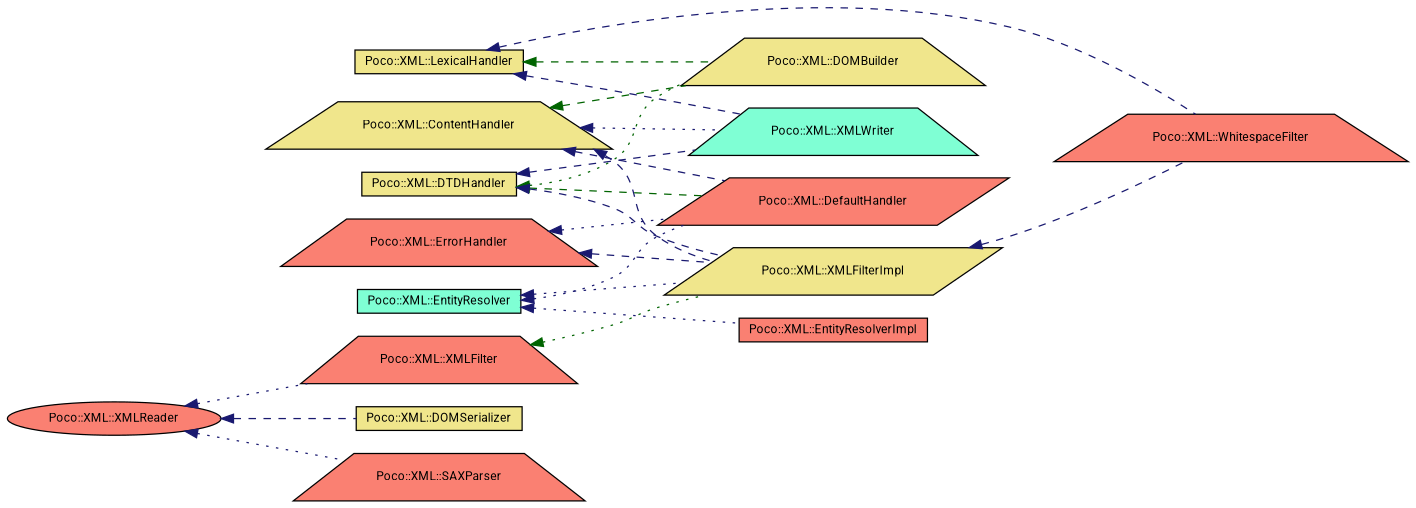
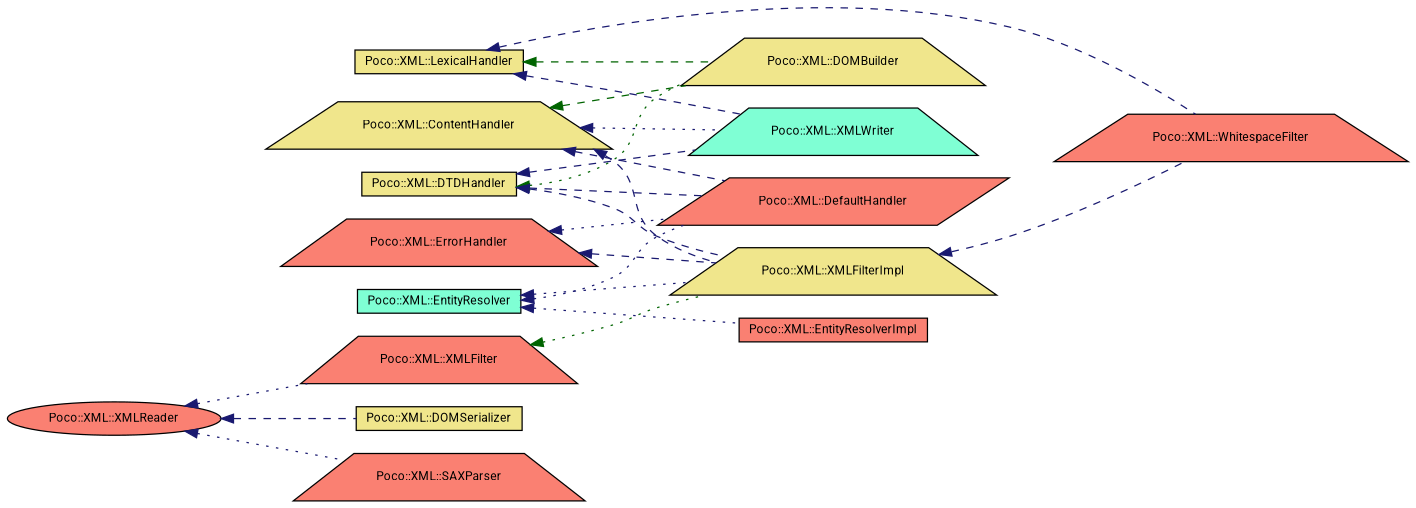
(616, 192) -> (616, 192)
(833, 271) -> (833, 271)
